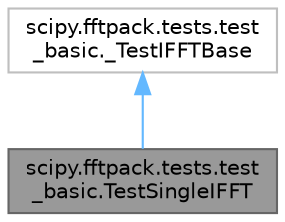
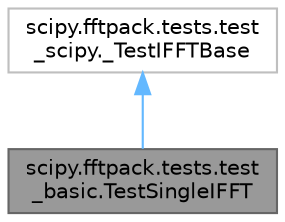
(143, 40) -> (143, 40)
